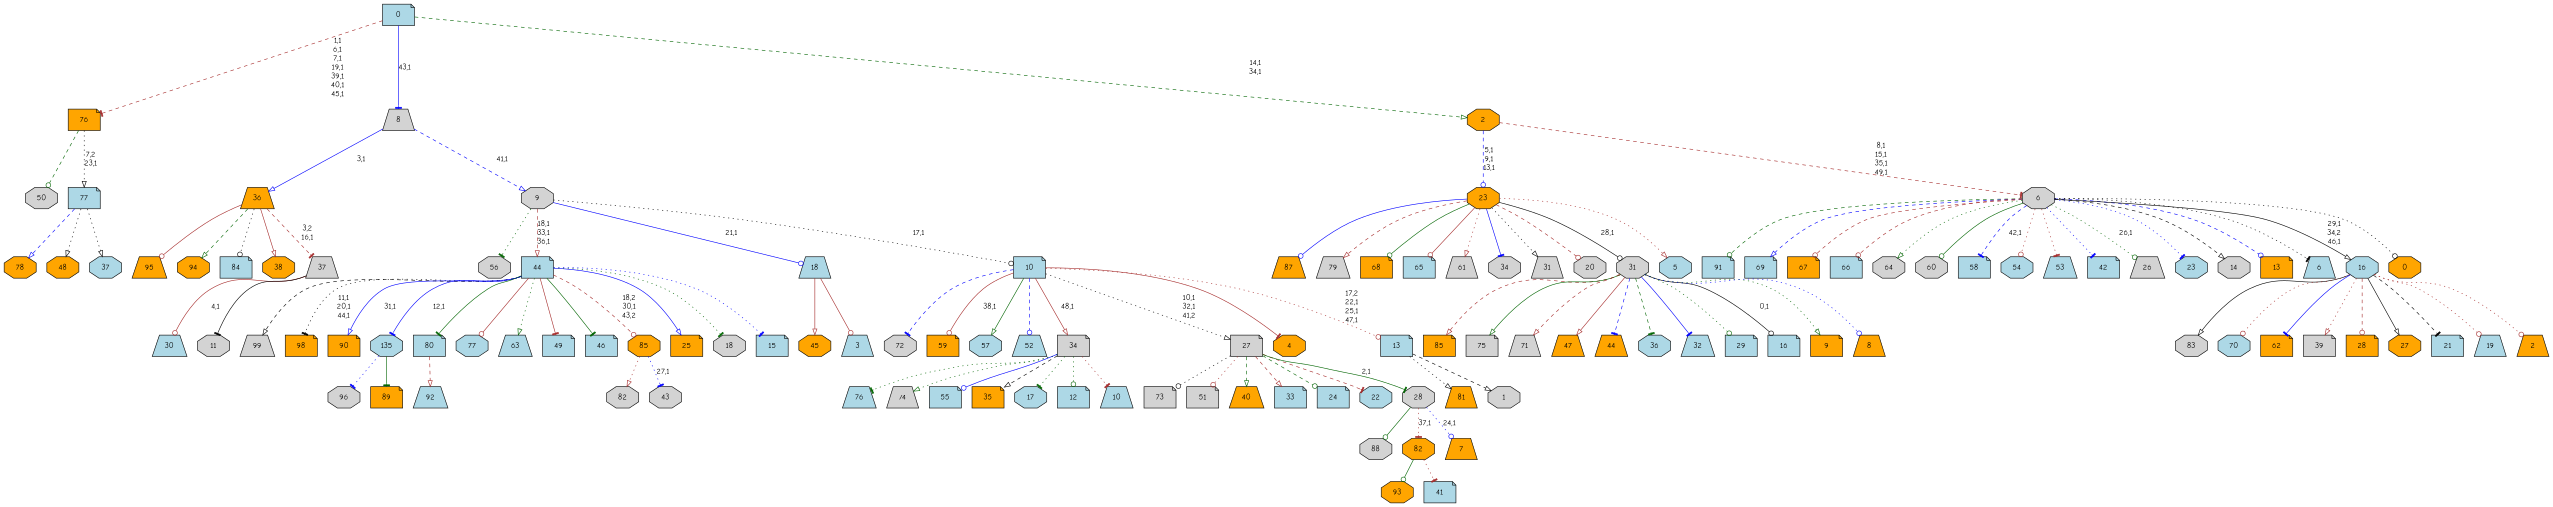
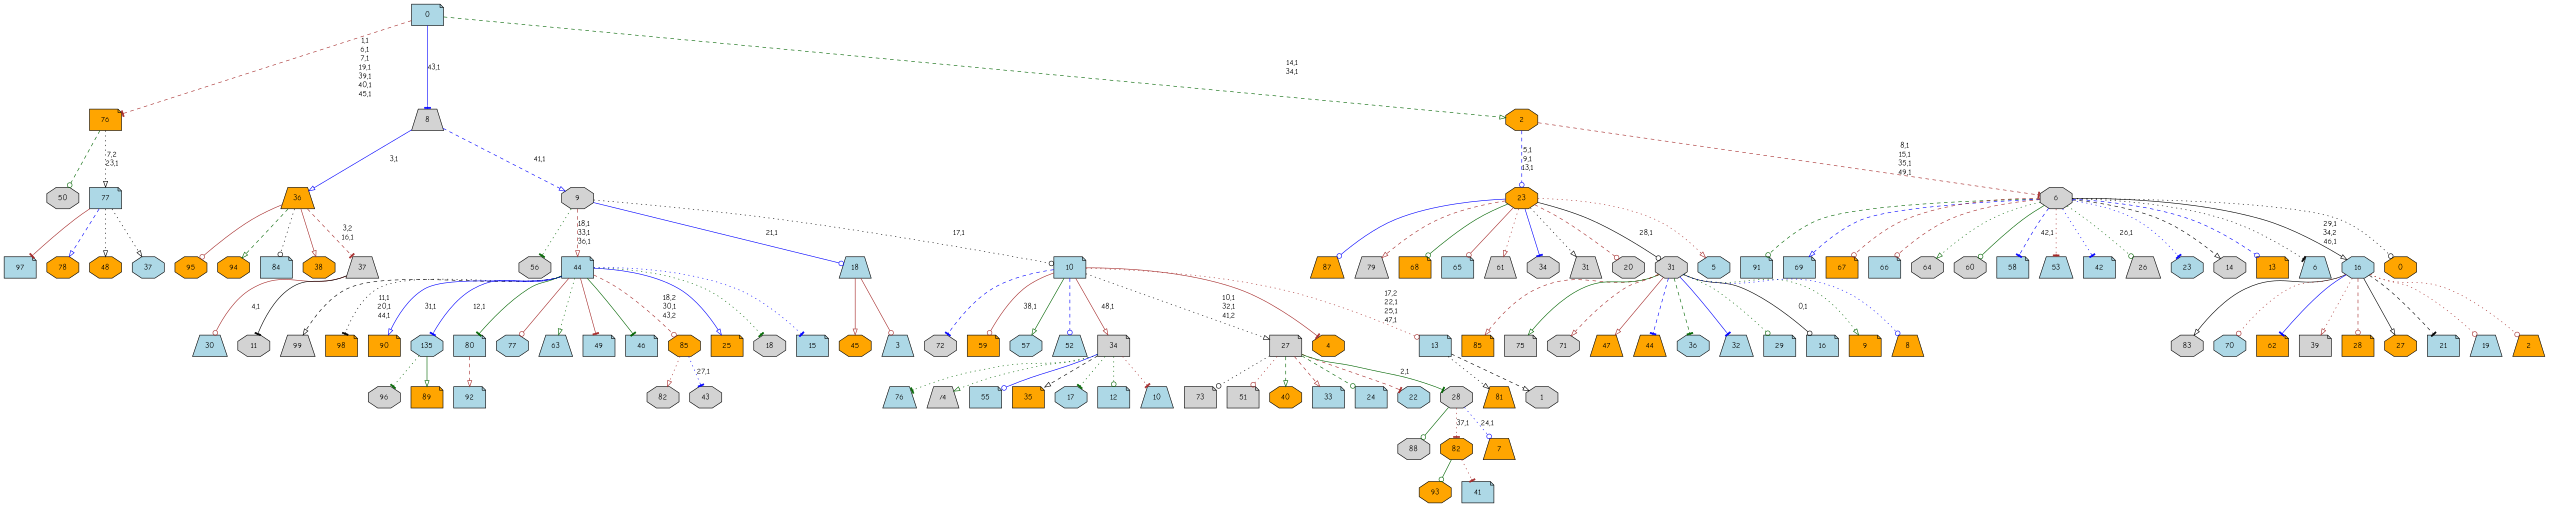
none -> (20, 267)
(149, 267) -> (191, 267)
(2017, 267) -> none
(1525, 346) -> (1563, 346)
(366, 370) -> (407, 370)
(387, 370) -> (427, 369)
(431, 397) -> (470, 397)
(1247, 397) -> (1286, 397)
